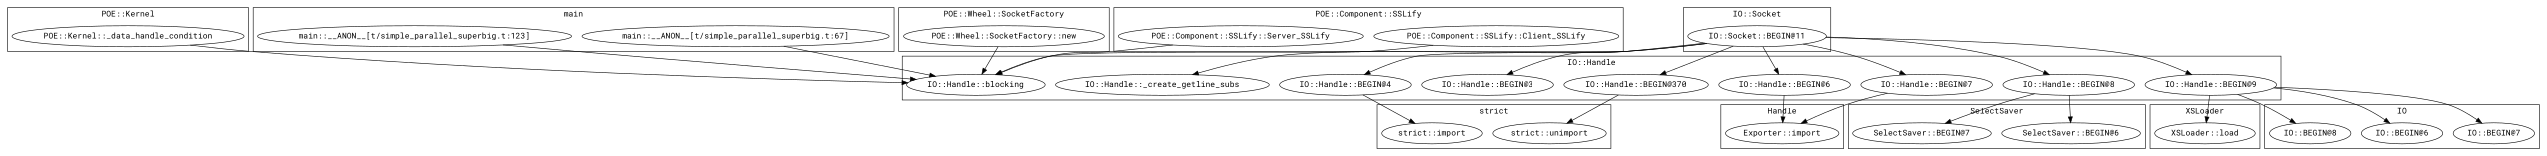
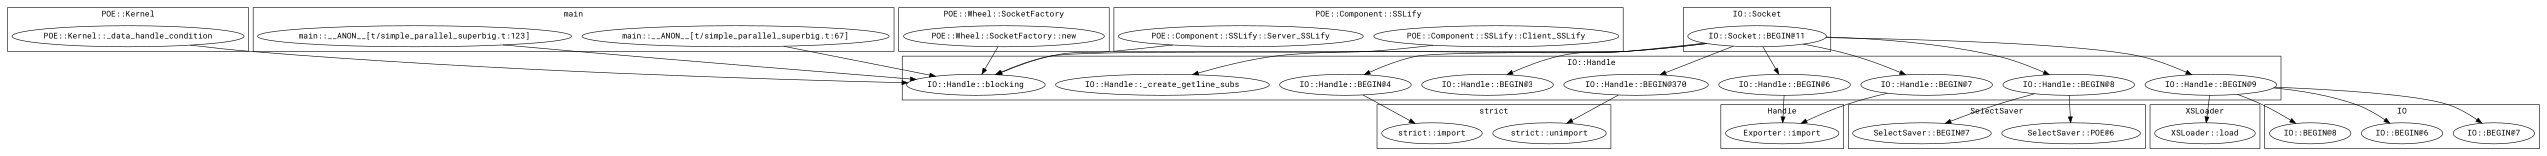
(2071, 133) -> (2071, 133)
